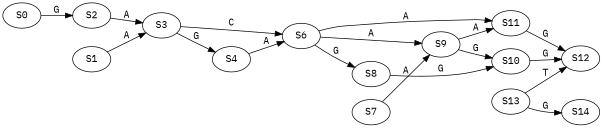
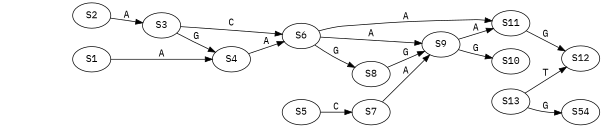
(22, 16) -> none
(123, 44) -> (158, 59)
(542, 60) -> none
(439, 76) -> (403, 61)
none -> (301, 112)
(581, 112) -> (581, 112)
